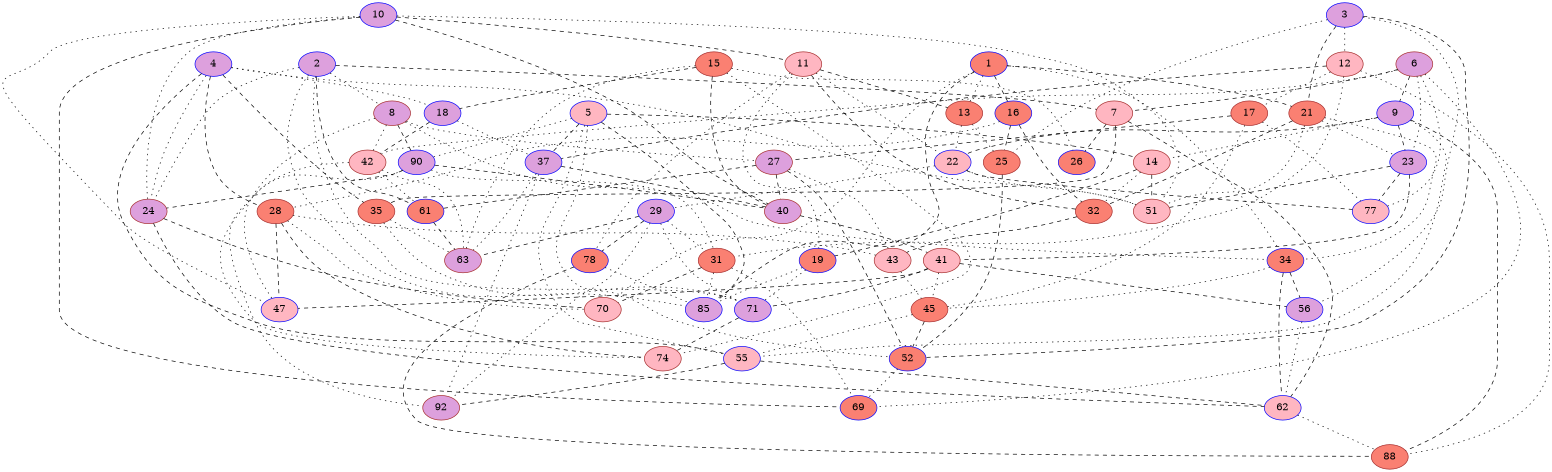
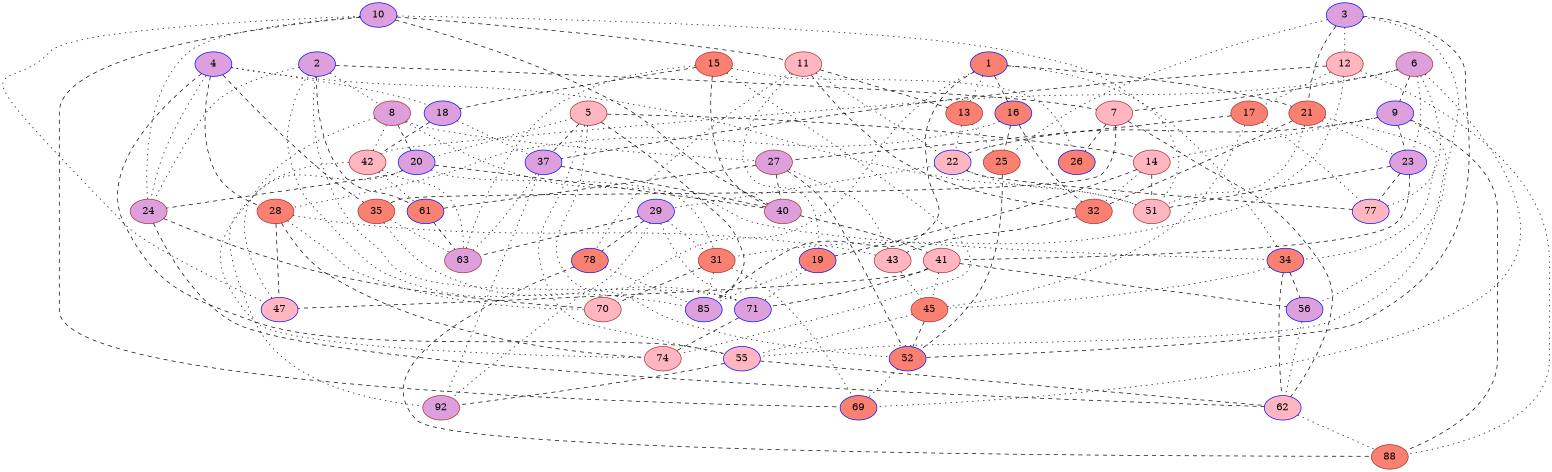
(588, 113) -> (588, 113)
(417, 162) -> (417, 162)
